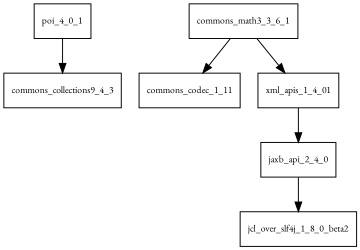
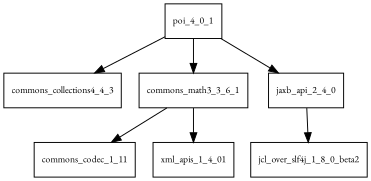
none -> (193, 51)
(63, 90) -> (63, 90)
(298, 120) -> (245, 53)
